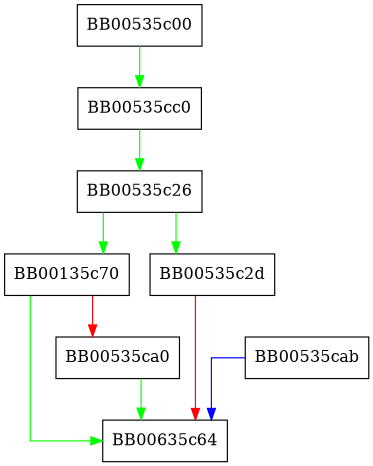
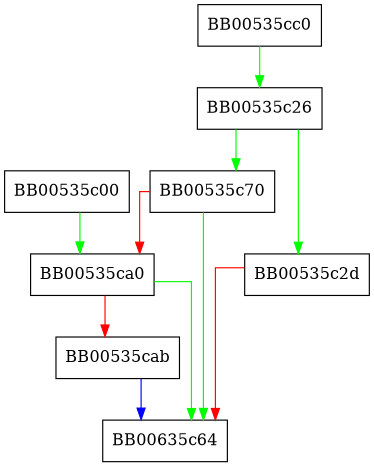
(140, 61) -> (80, 227)
(67, 275) -> (212, 192)
none -> (105, 310)
